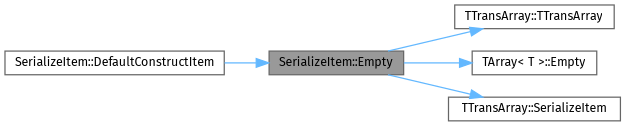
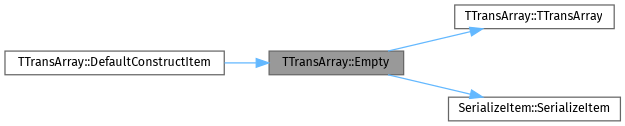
(115, 63) -> (115, 63)
(336, 63) -> (336, 63)
(534, 63) -> none
(534, 109) -> (534, 109)
